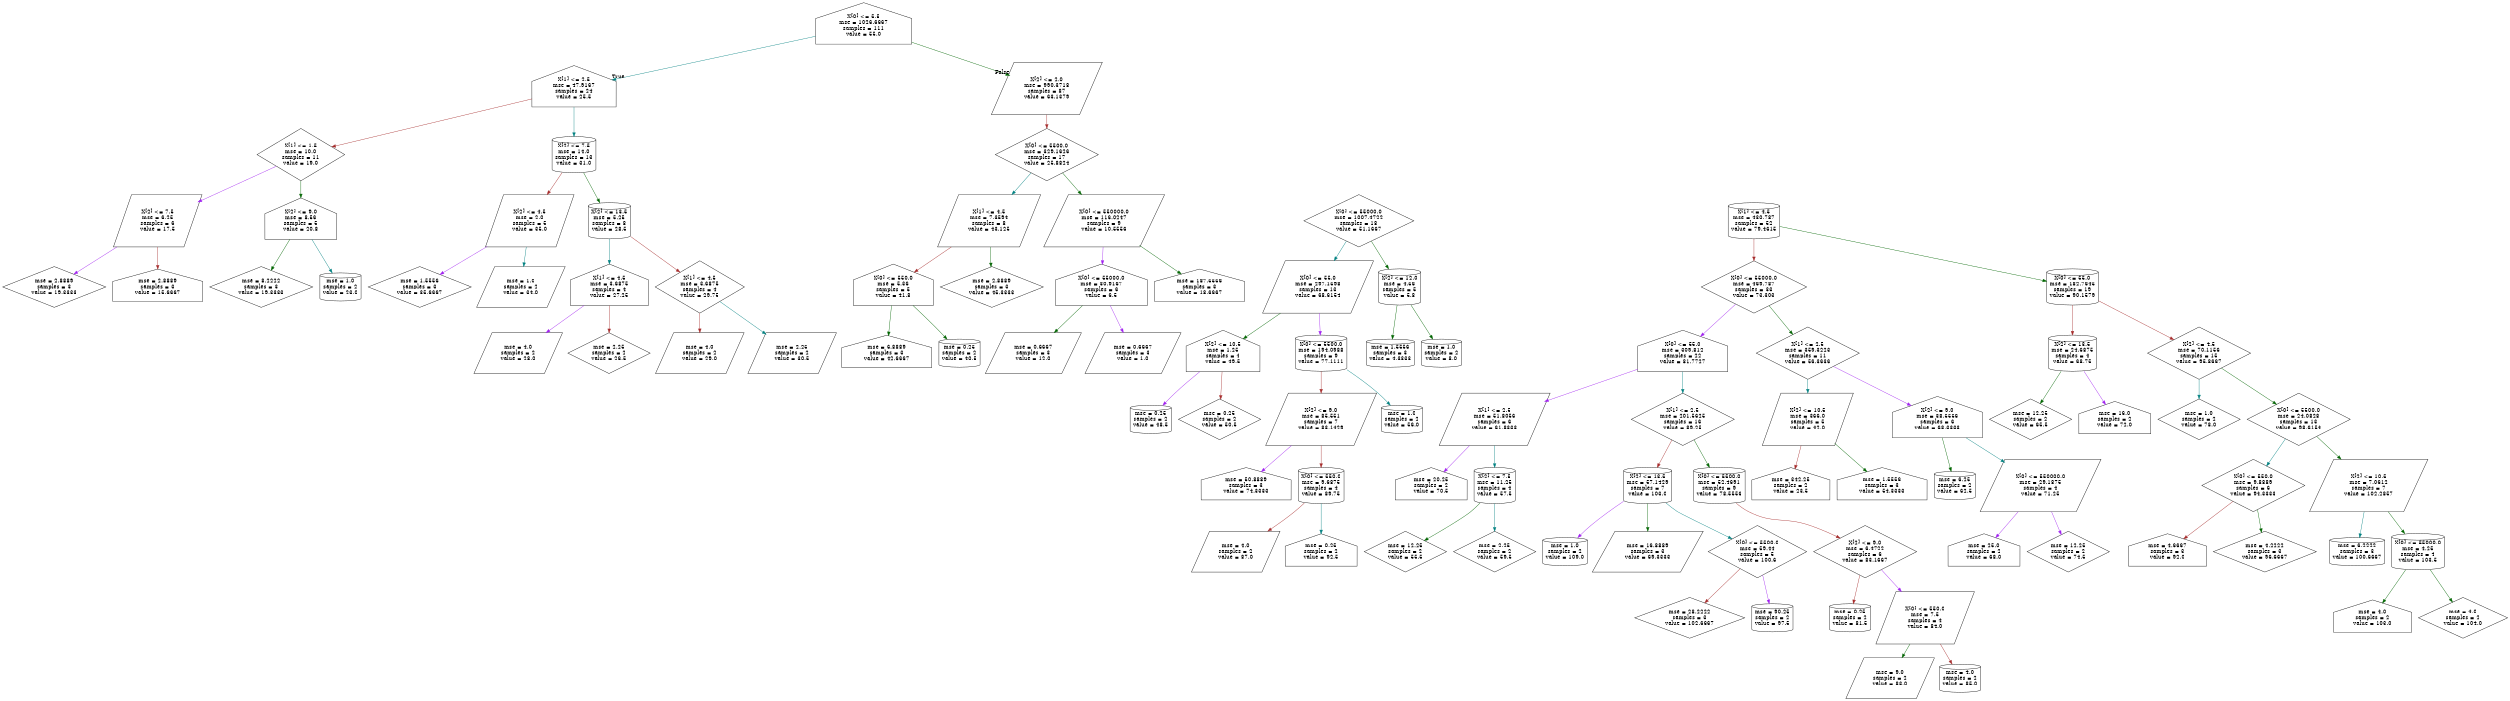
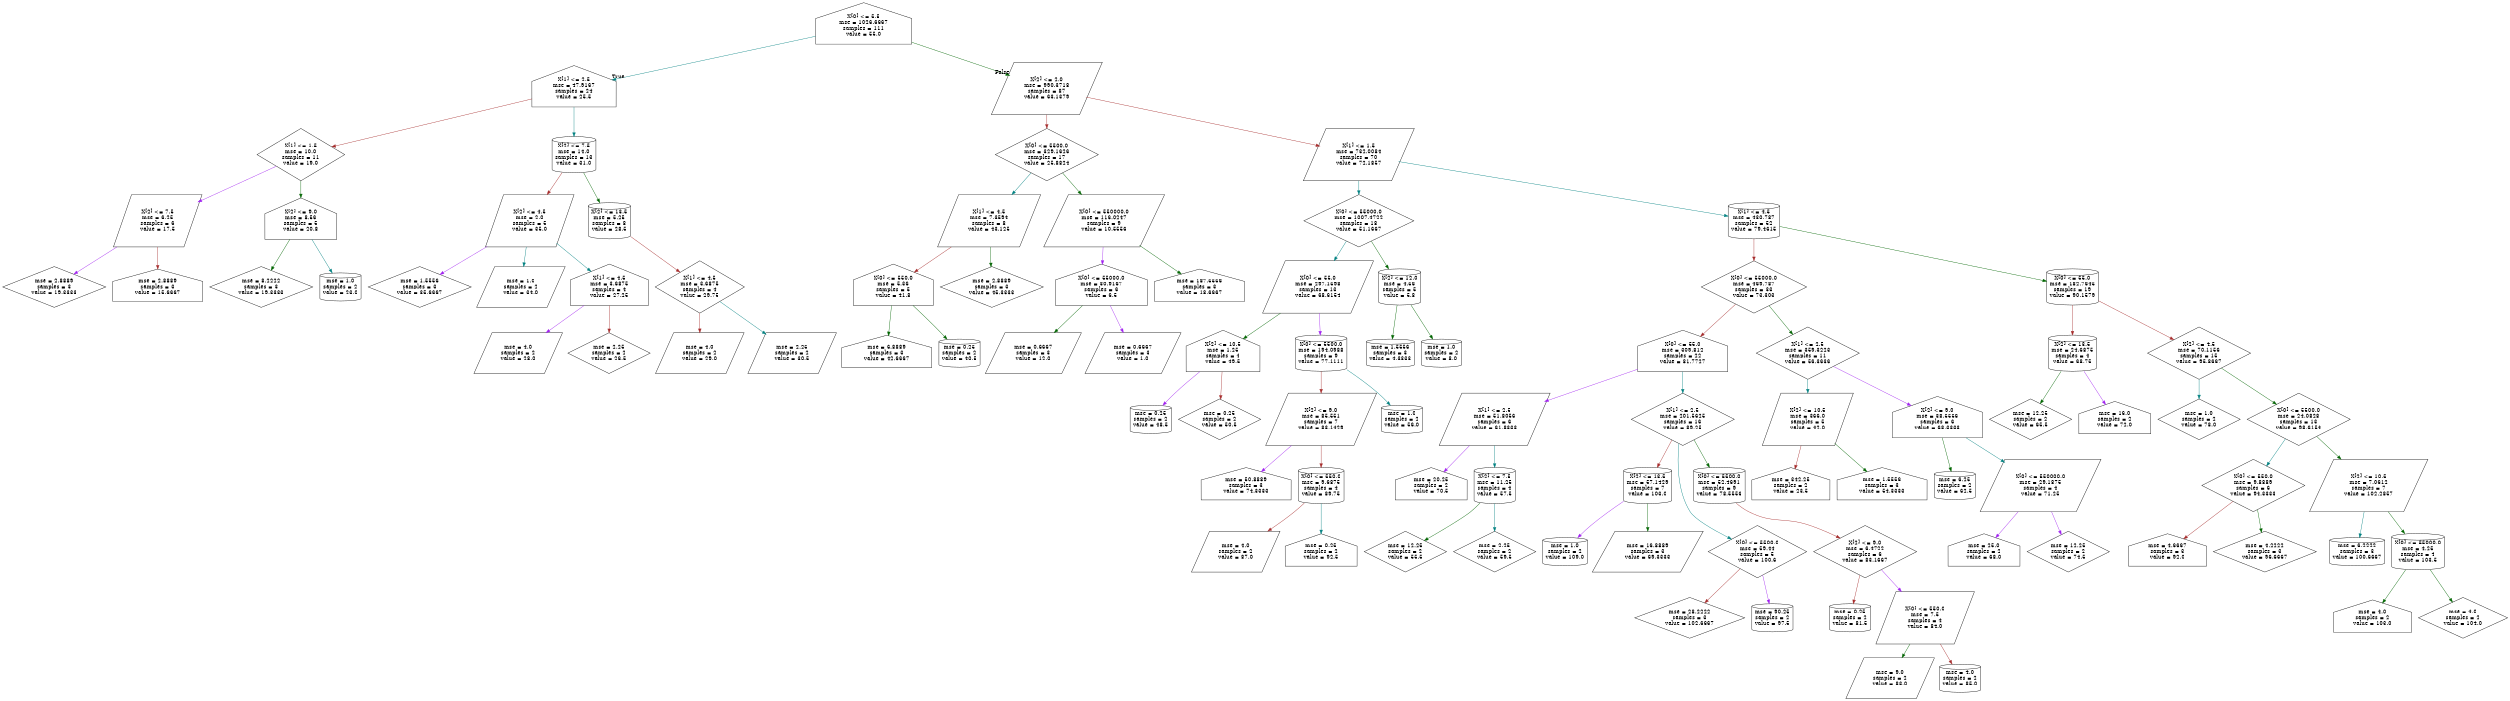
none -> (1359, 155)
(609, 250) -> (572, 256)
(1720, 319) -> (1720, 319)
(1696, 521) -> (1685, 501)
